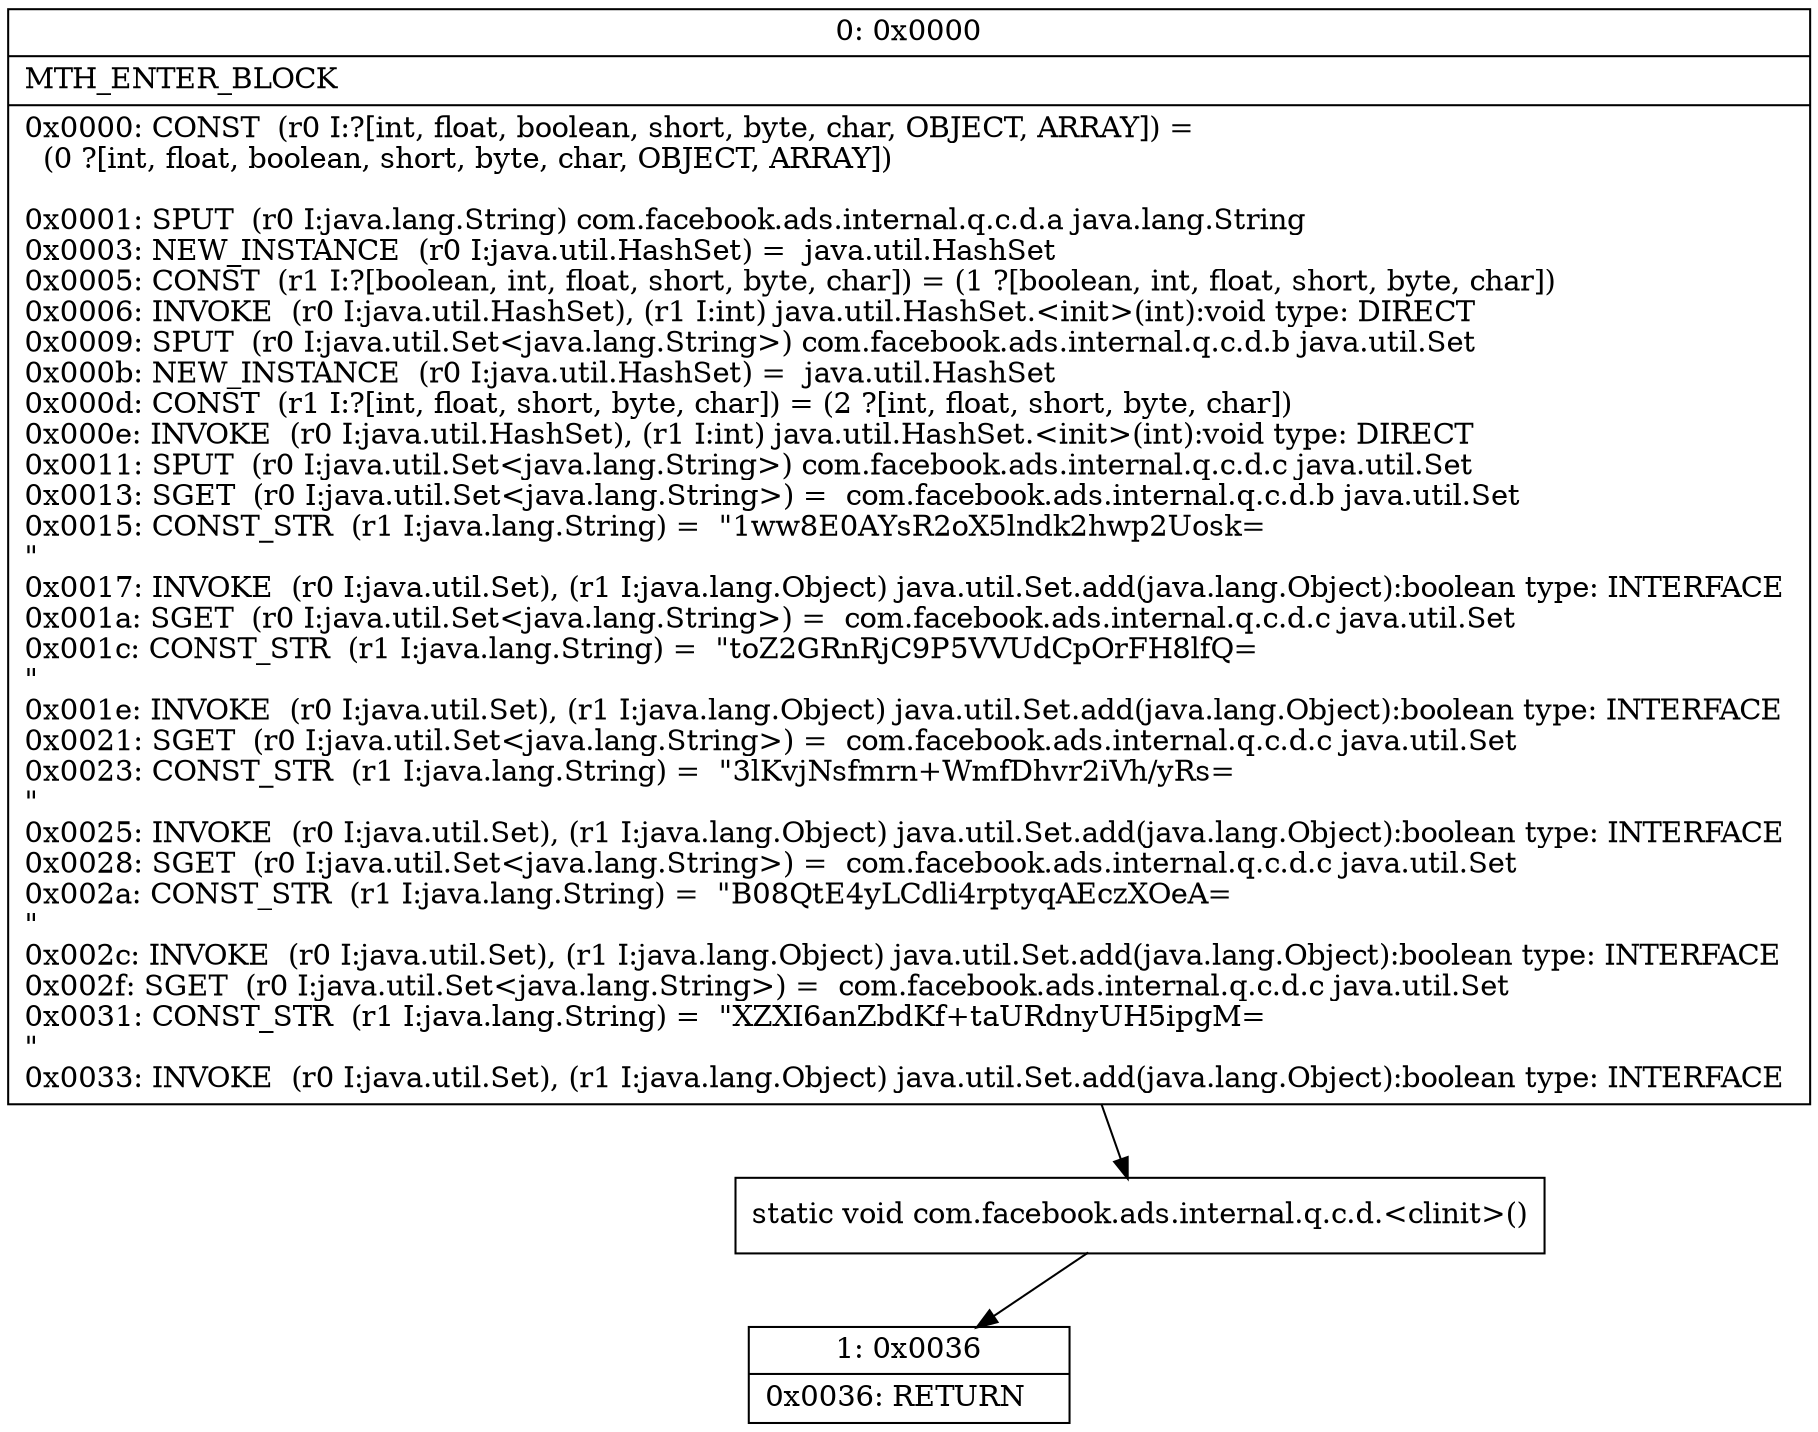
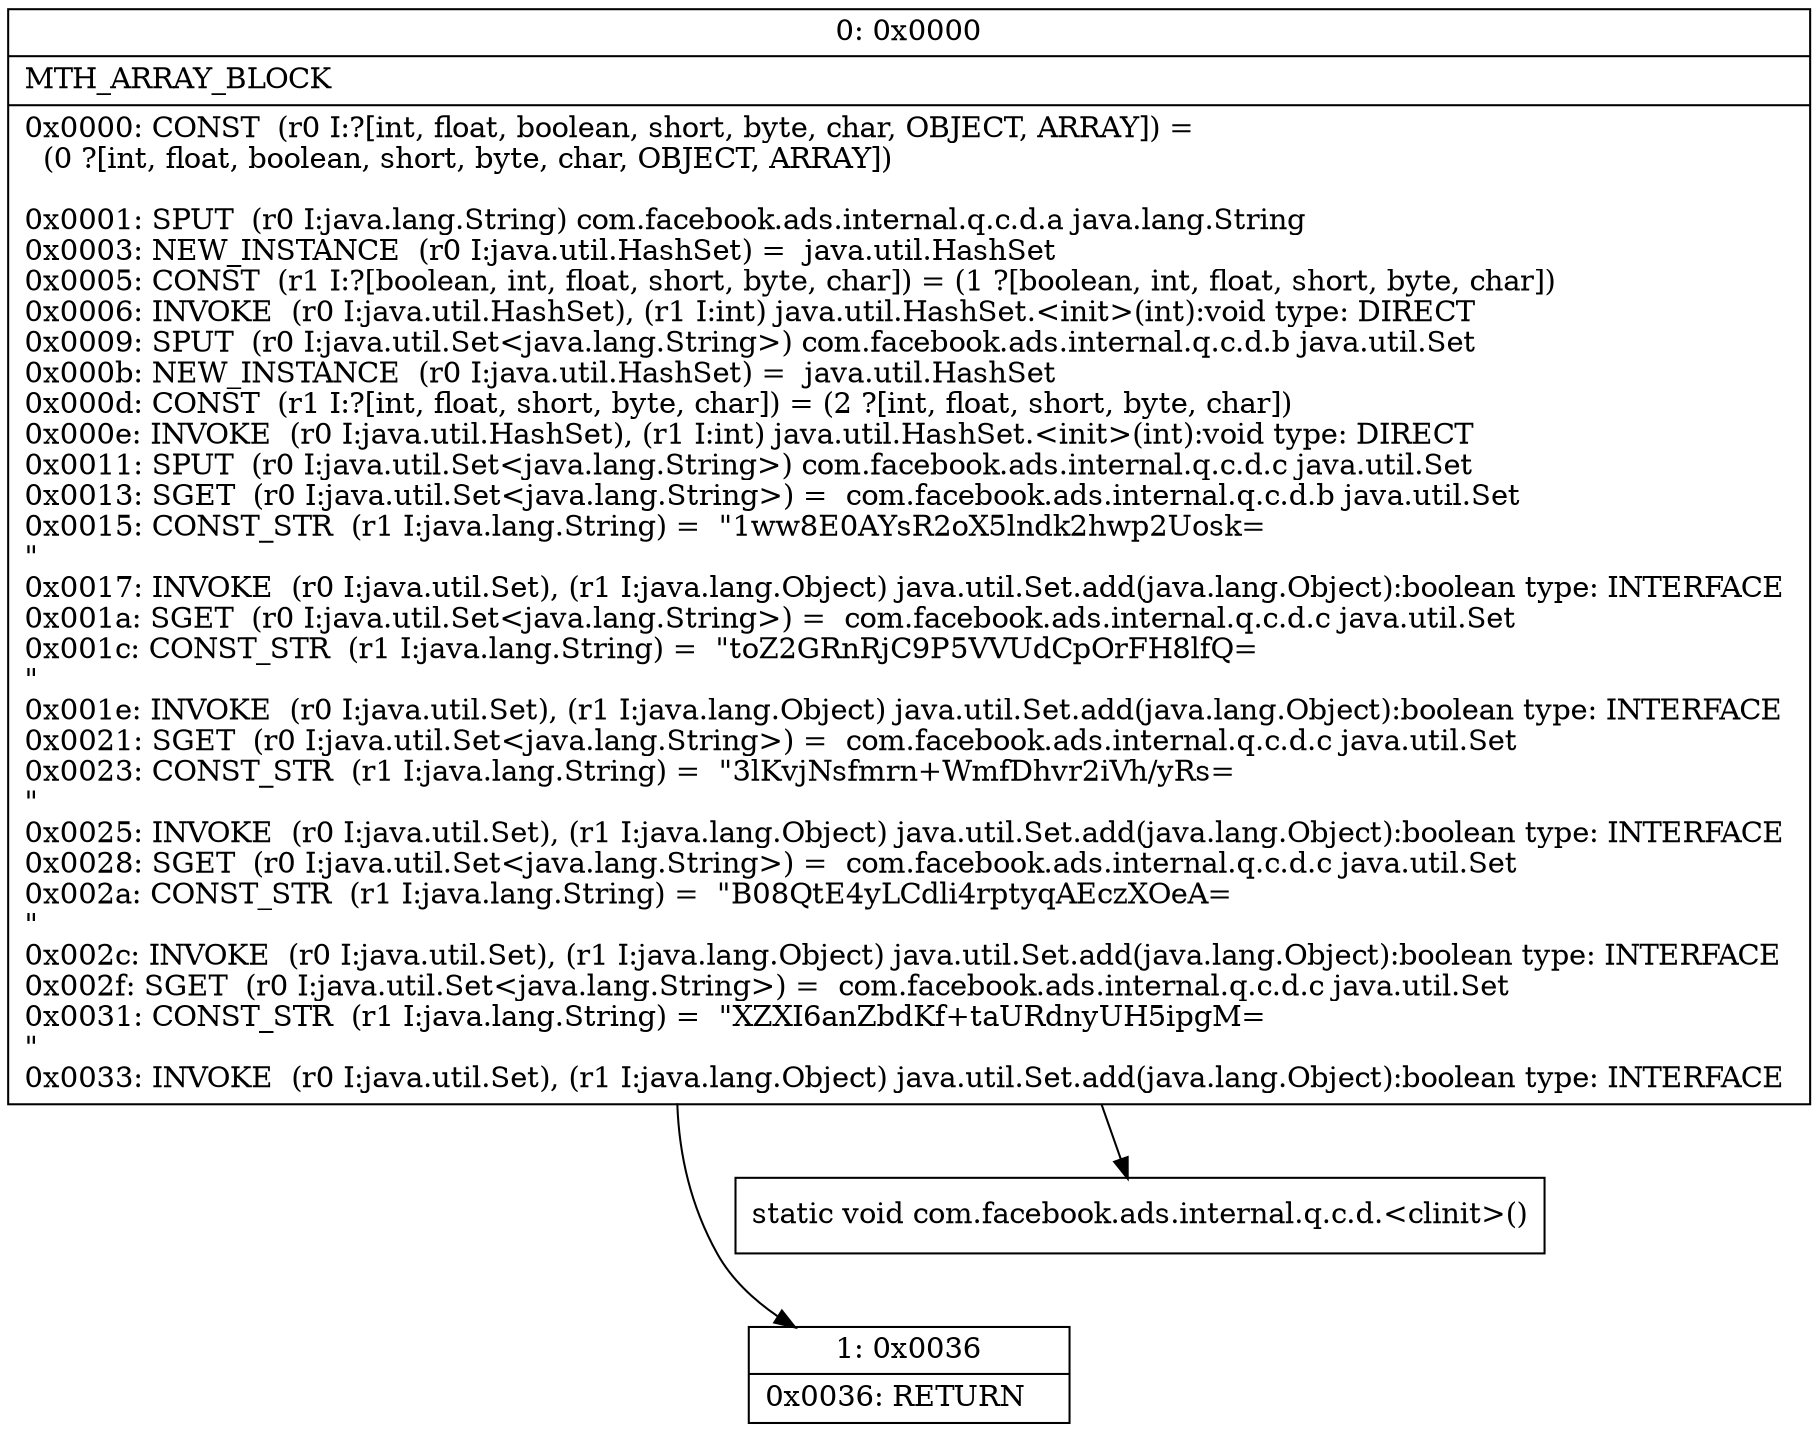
(182, 80) -> (179, 80)
(1041, 1284) -> (702, 1222)
